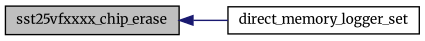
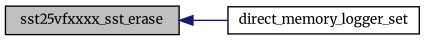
(92, 20) -> (92, 20)
